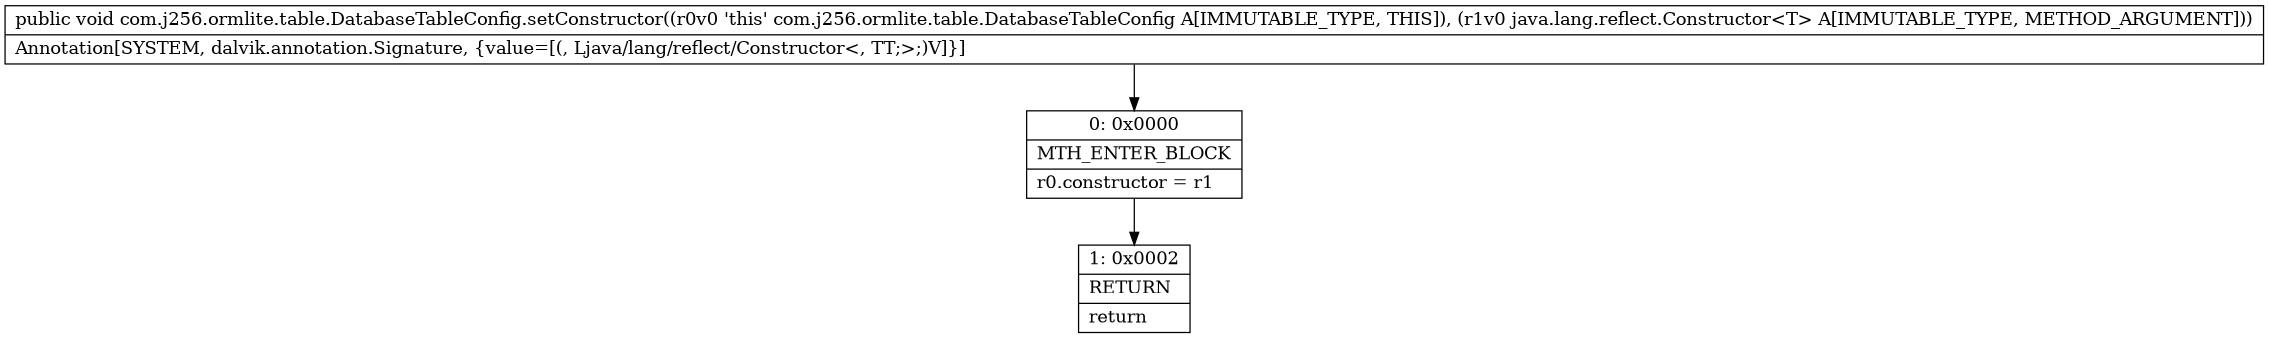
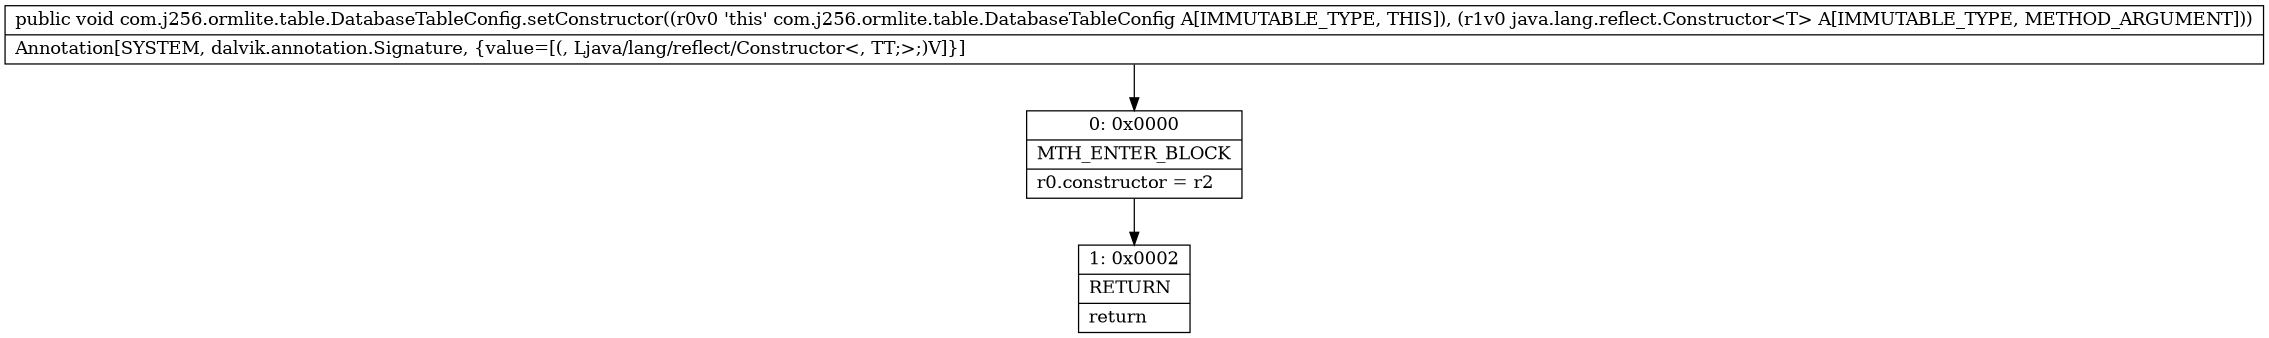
(1125, 183) -> (1125, 183)
